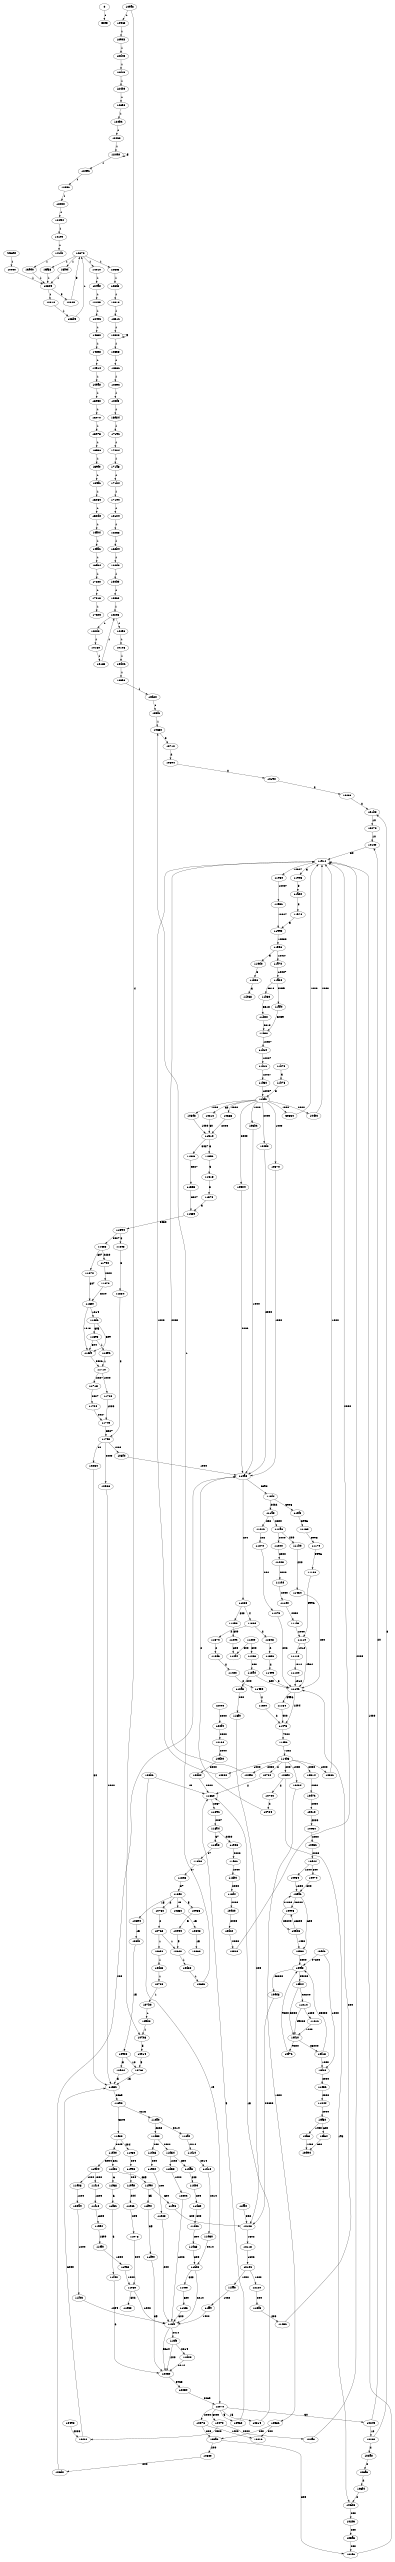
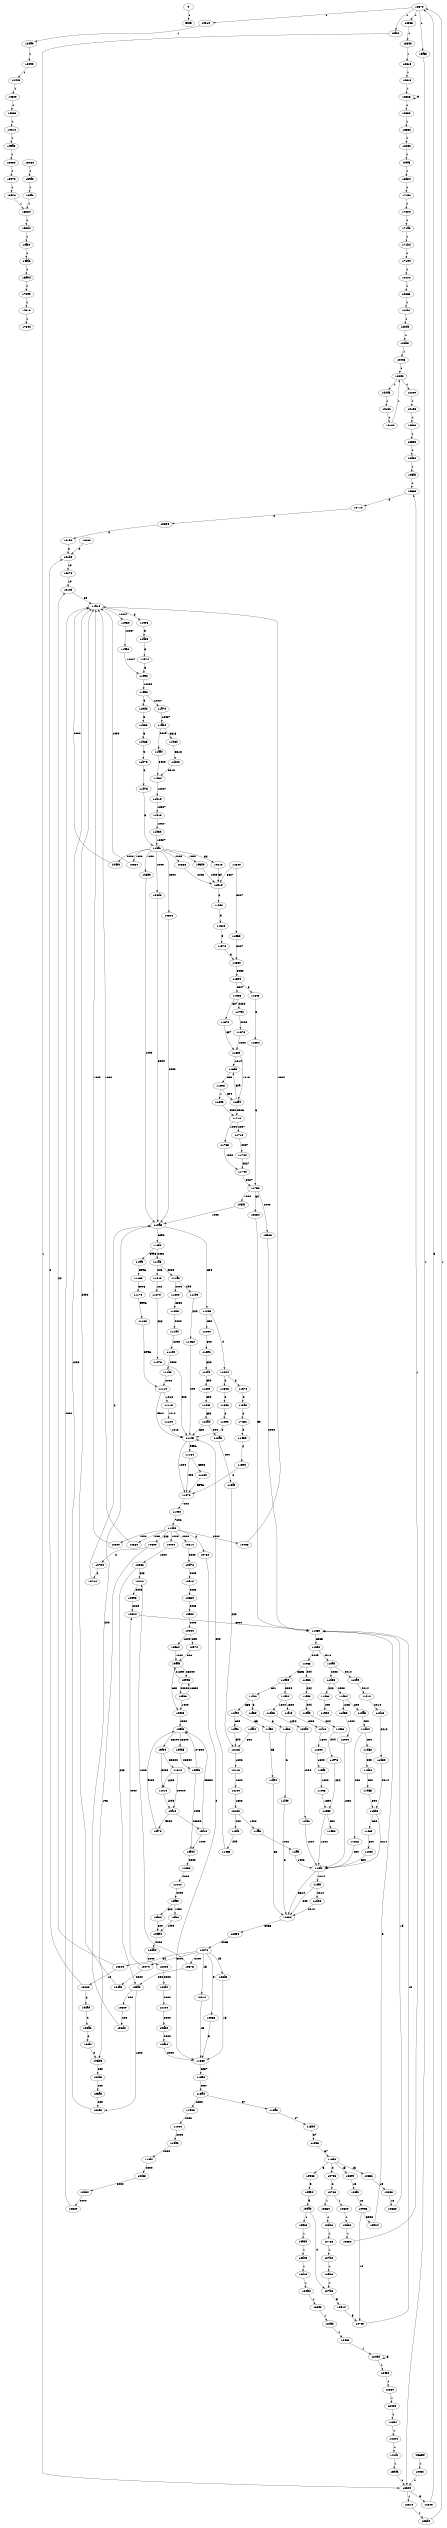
(97, 442) -> (18, 203)
none -> (143, 751)
(308, 787) -> (68, 548)
(289, 1116) -> (134, 865)
(200, 1145) -> (226, 873)
(276, 1167) -> none
(106, 1339) -> (235, 1087)
(105, 1362) -> (233, 1111)
none -> (203, 1475)
none -> (135, 1589)
(243, 1648) -> (206, 1380)
(232, 1673) -> (242, 1422)
none -> (400, 1887)
(178, 1941) -> (308, 2200)
none -> (152, 1951)
(290, 2010) -> (161, 1770)
(123, 2063) -> (370, 2217)
(208, 2081) -> (218, 1961)
(265, 2111) -> (182, 1762)
(160, 2191) -> (355, 1784)
(240, 2277) -> (246, 1821)
(304, 2497) -> (139, 2053)
